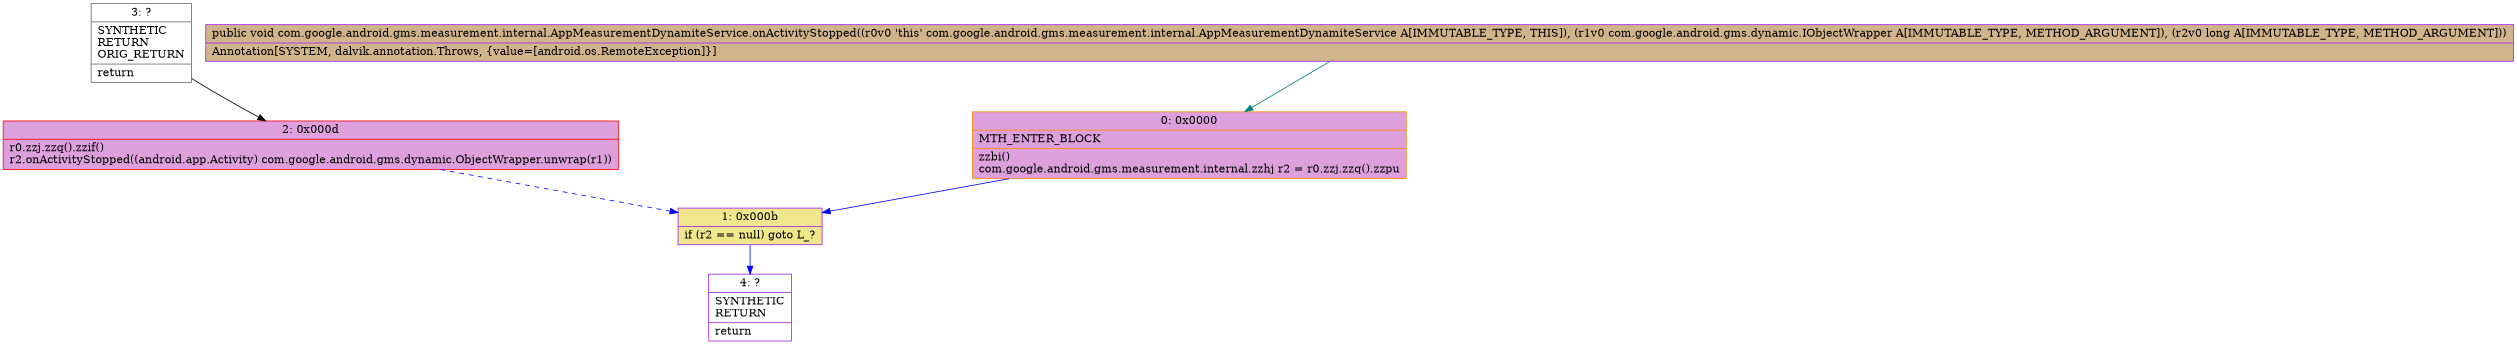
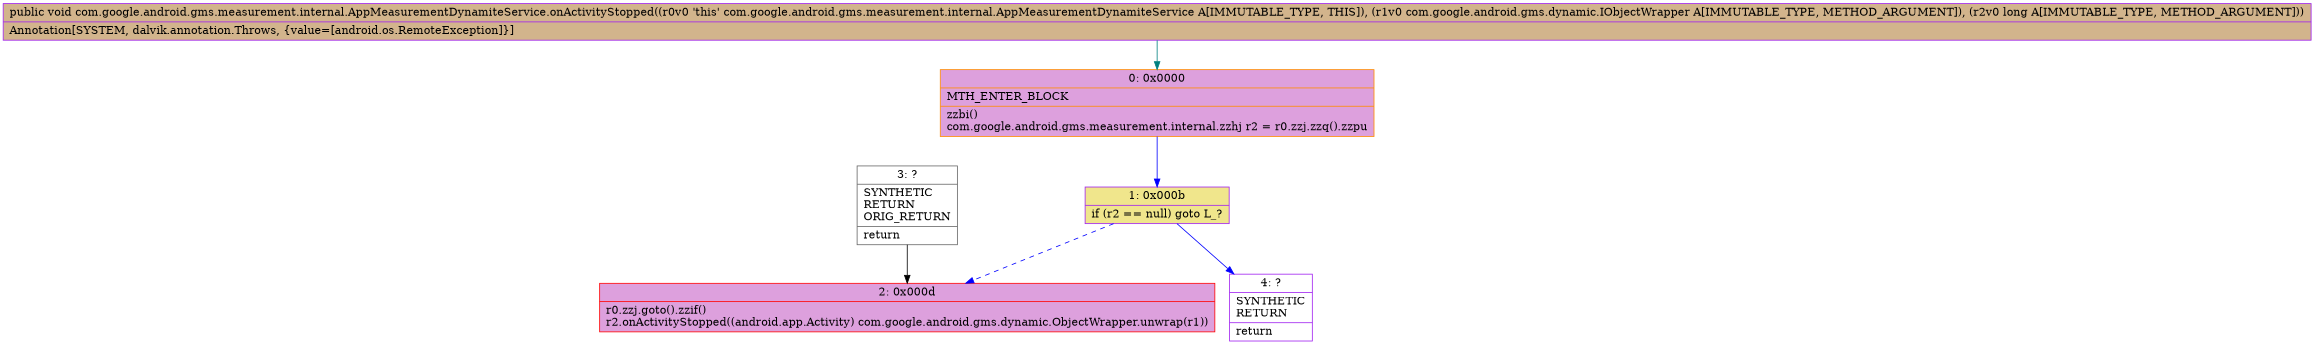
(57, 148) -> (657, 310)
(555, 190) -> (1043, 252)
